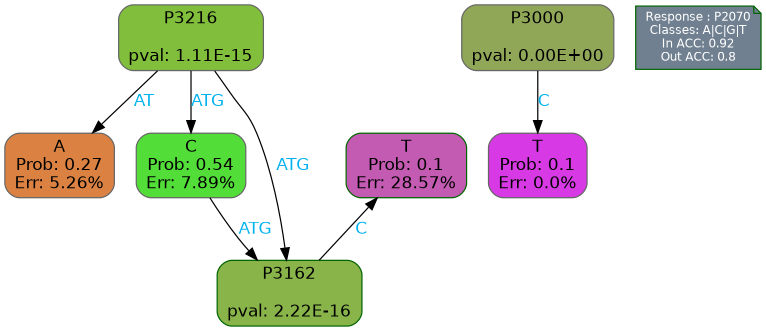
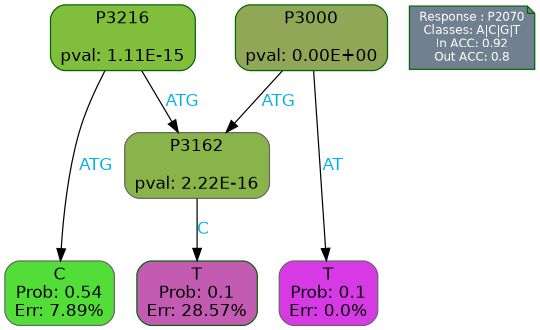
(191, 38) -> (123, 38)
(538, 38) -> (311, 38)
(544, 102) -> (333, 165)
(60, 165) -> none
(228, 225) -> (258, 97)
(290, 293) -> (197, 165)
